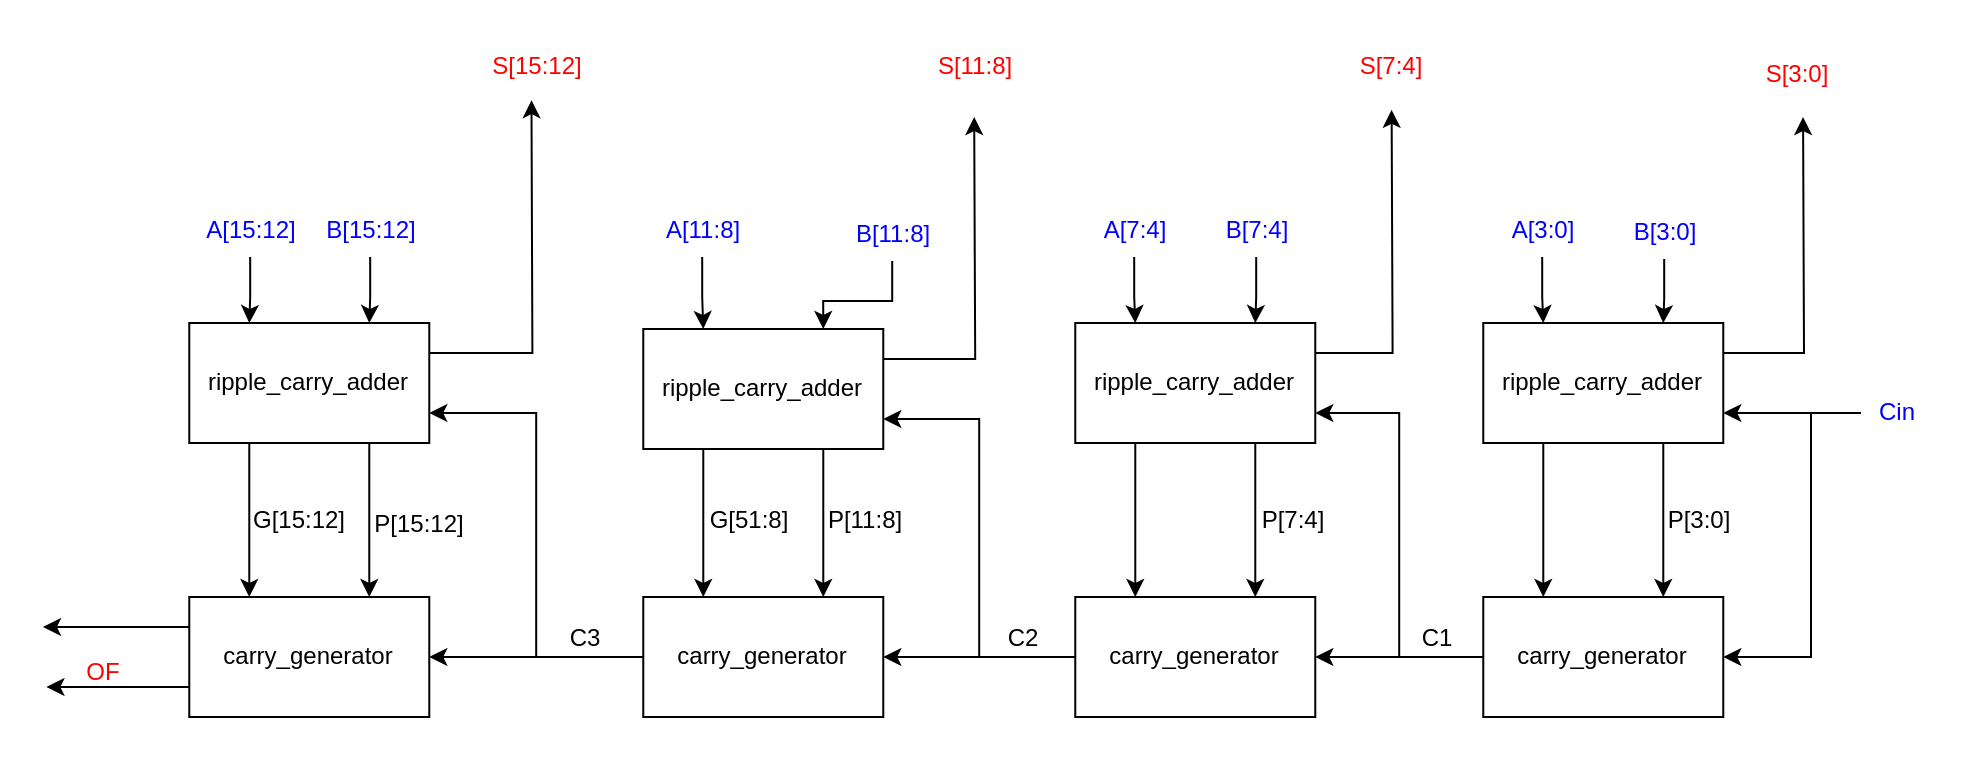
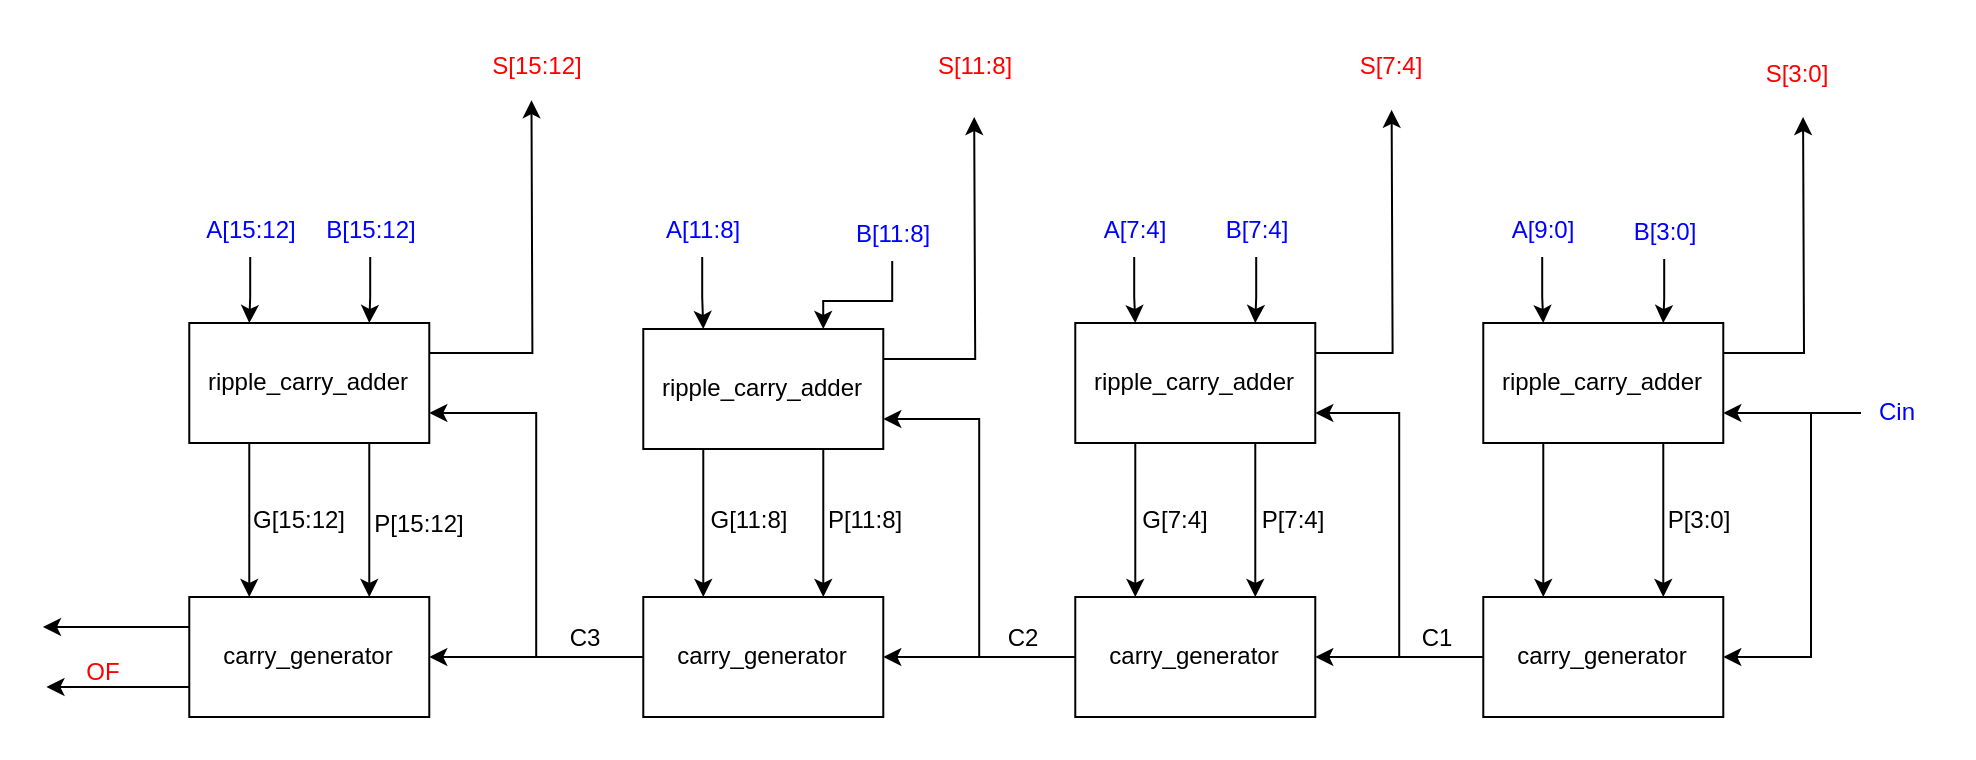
(1544, 231) -> (1544, 231)
(750, 521) -> (750, 521)
none -> (1174, 521)
